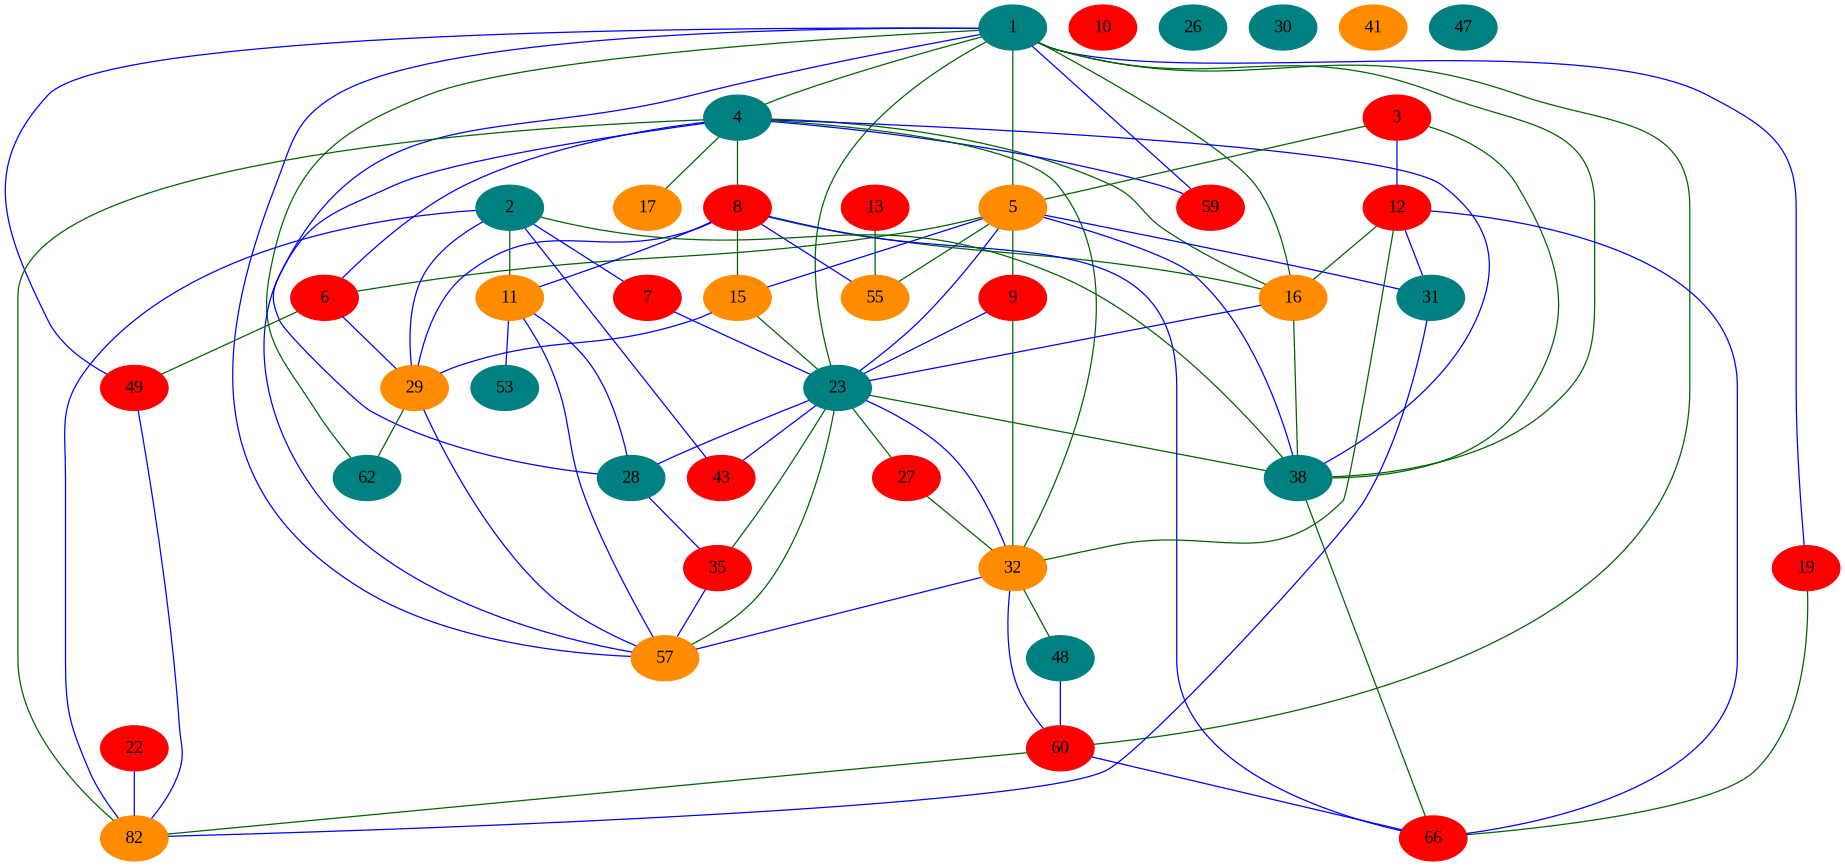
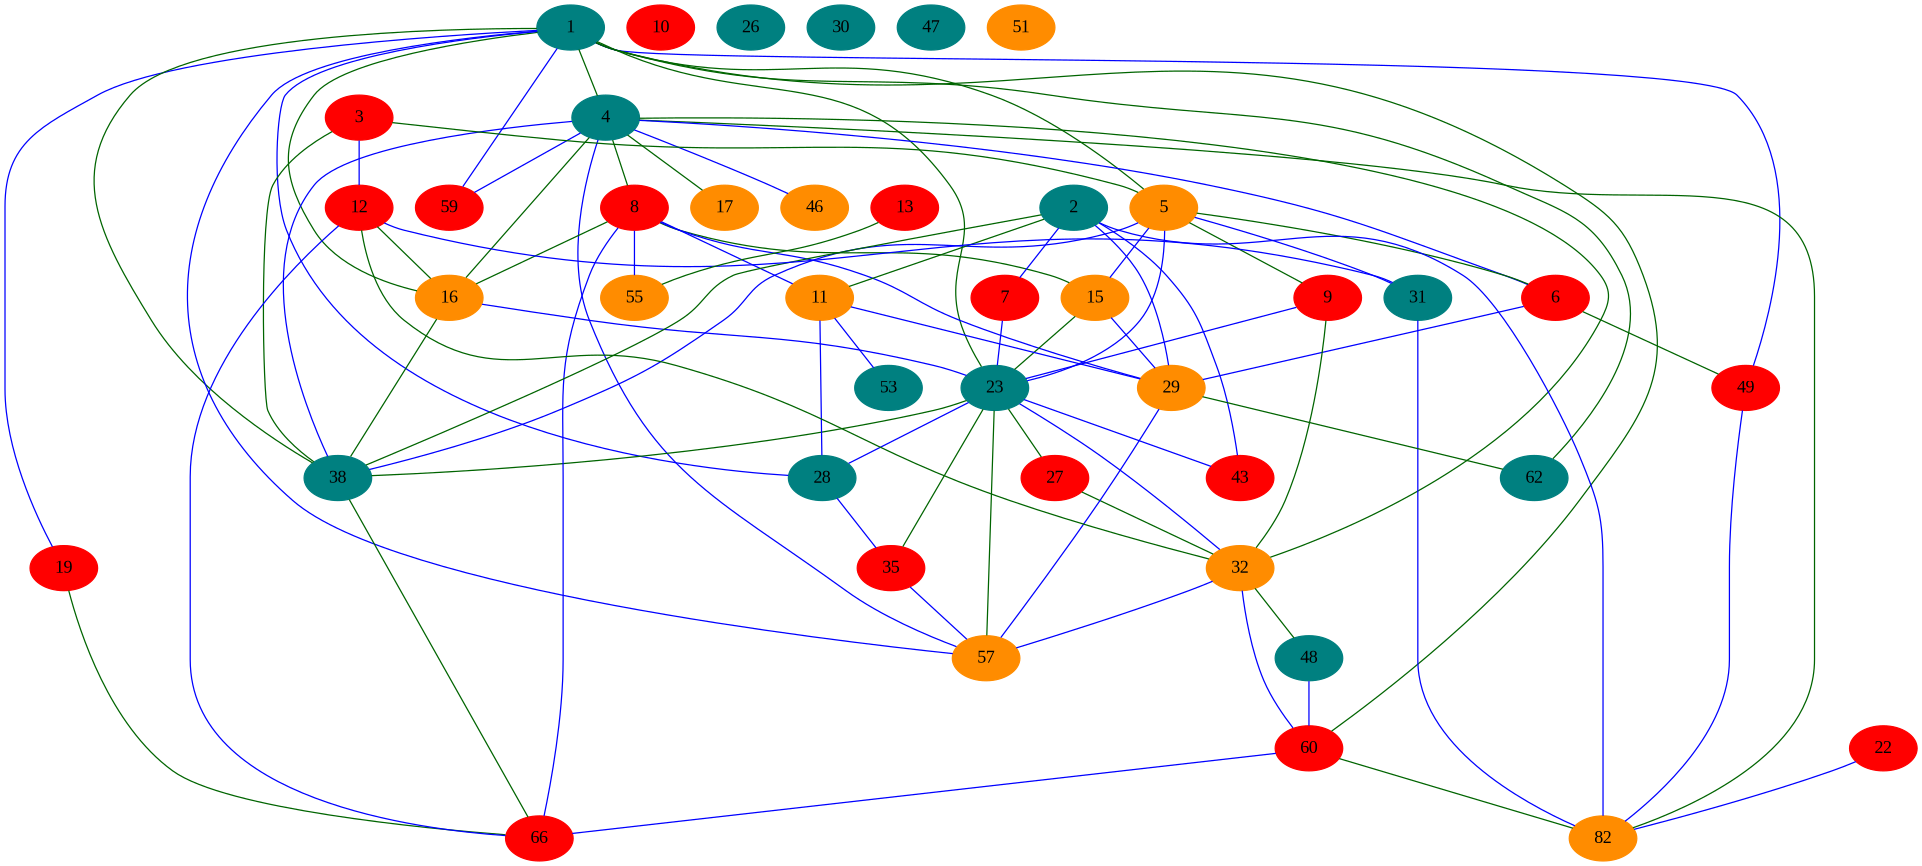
none -> (1021, 28)
(1373, 28) -> none
none -> (815, 208)
(942, 254) -> none
(579, 481) -> (988, 341)
